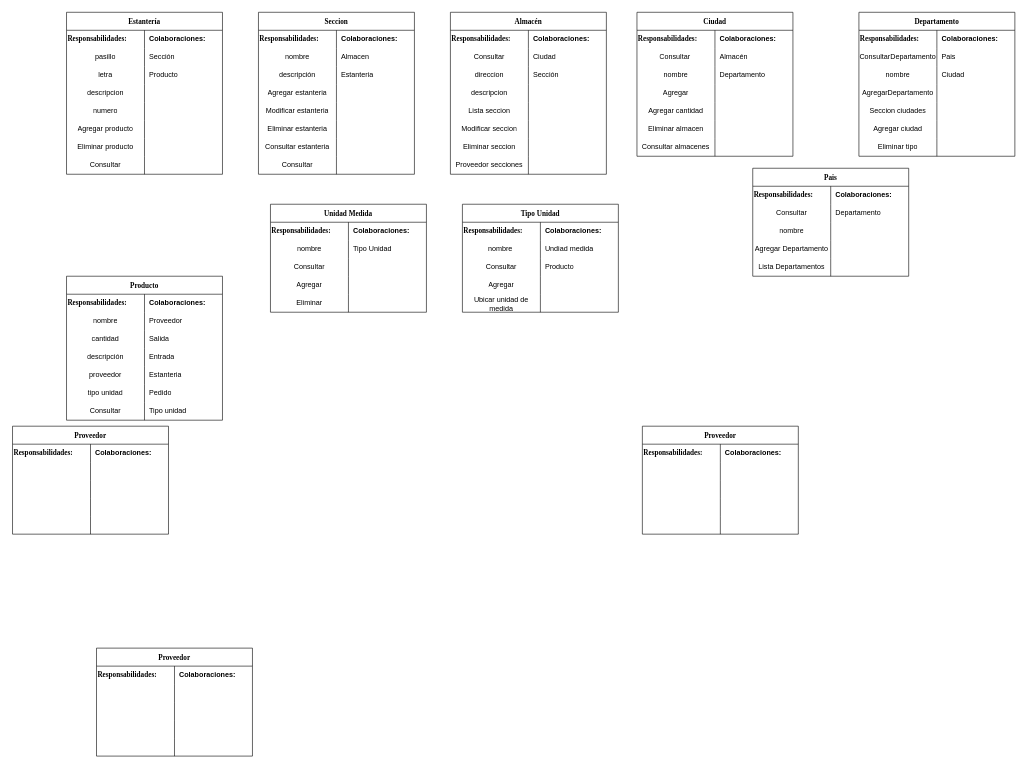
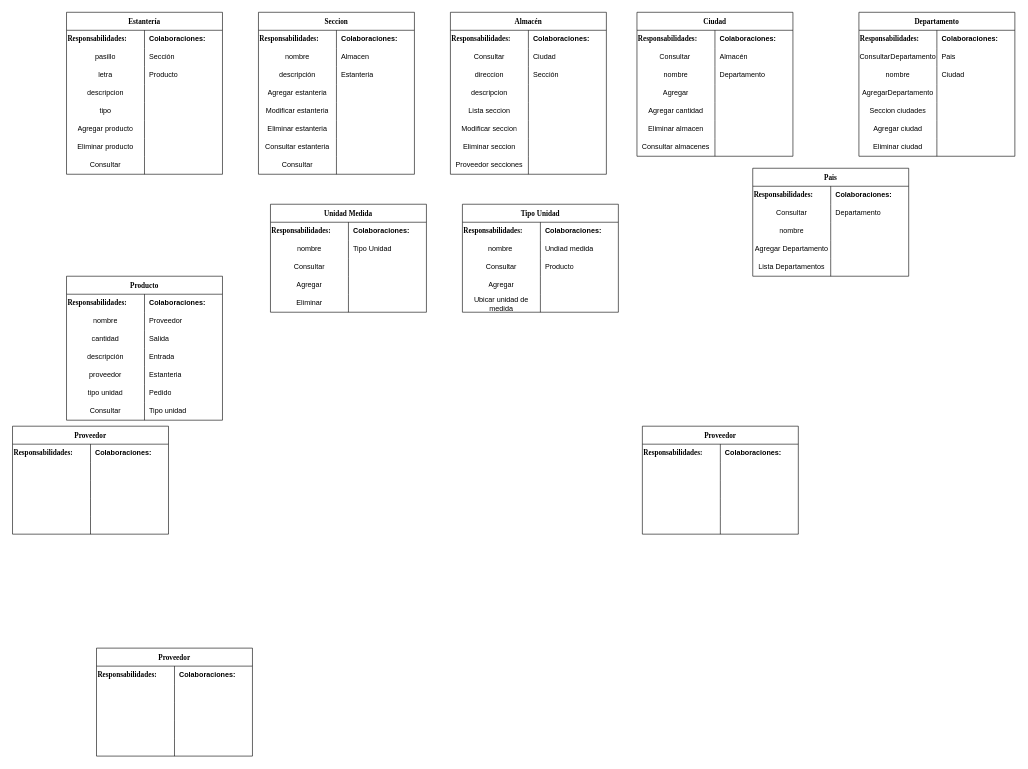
(105, 111) -> (105, 111)
(898, 147) -> (898, 147)
